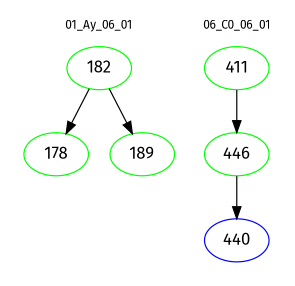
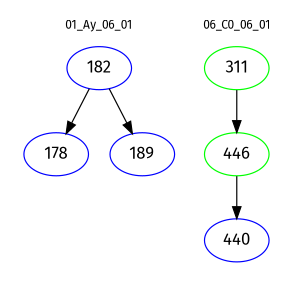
(99, 68) -> (99, 68)
(237, 68) -> (237, 68)
(56, 154) -> (56, 154)
(142, 154) -> (142, 154)
